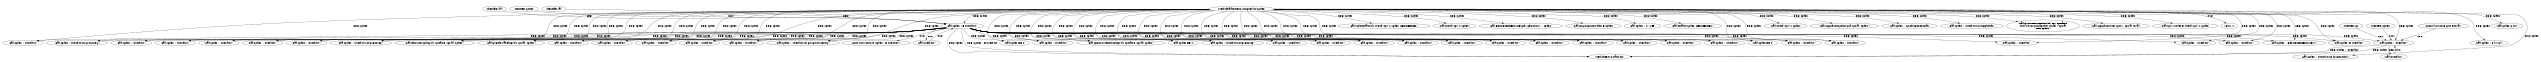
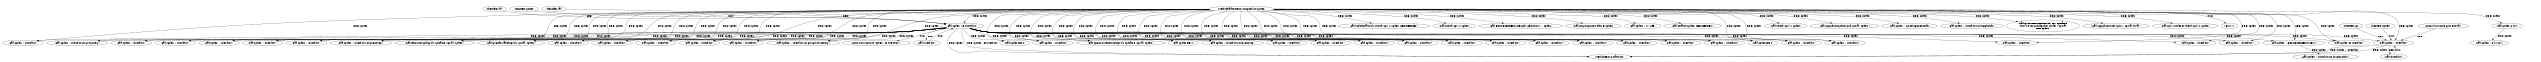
(1885, 10) -> (2499, 34)
(1995, 11) -> (2309, 50)
(560, 26) -> (560, 26)
